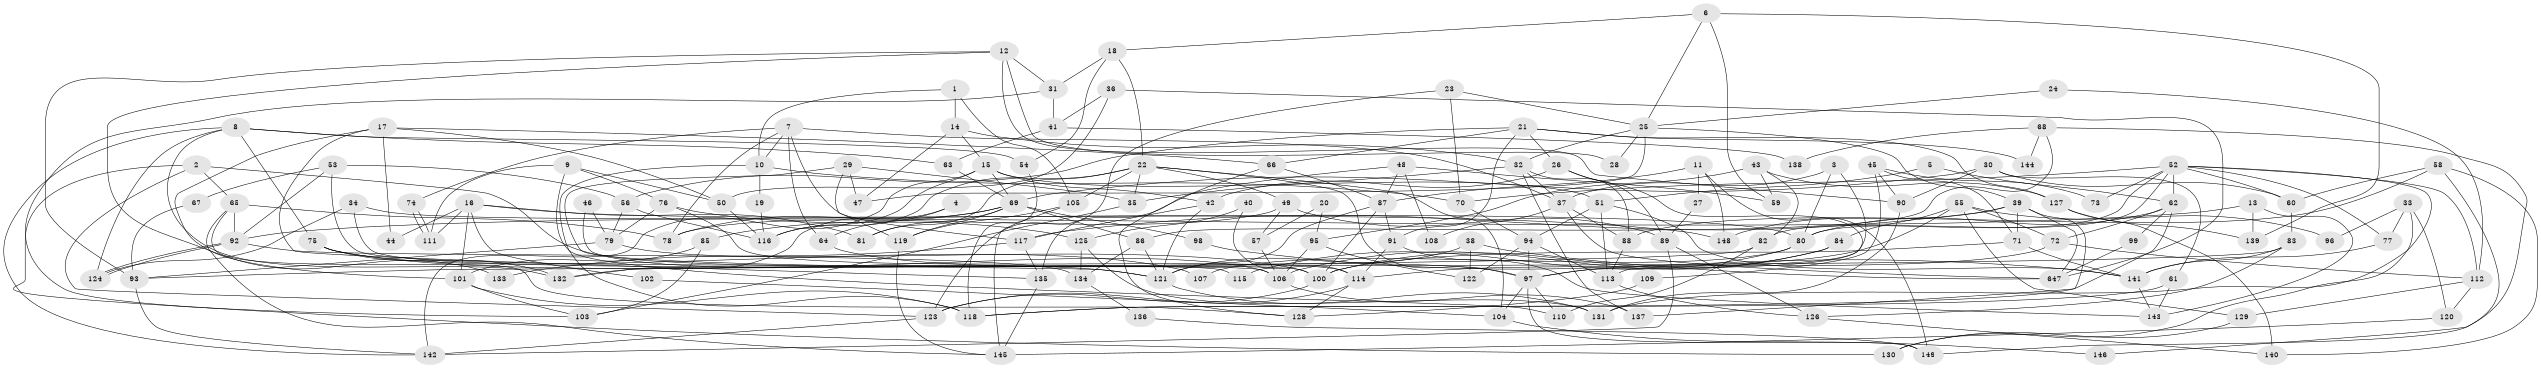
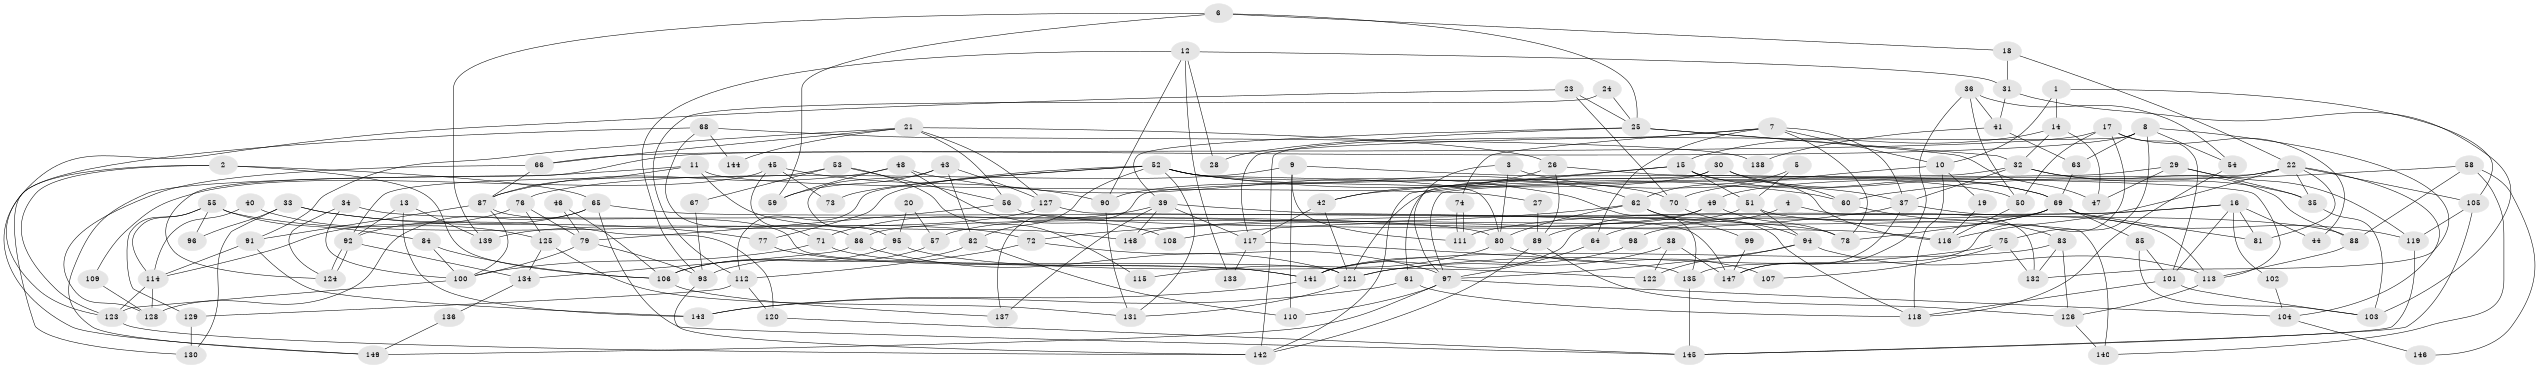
(1082, 118) -> (2108, 106)
(2055, 279) -> (1729, 279)
